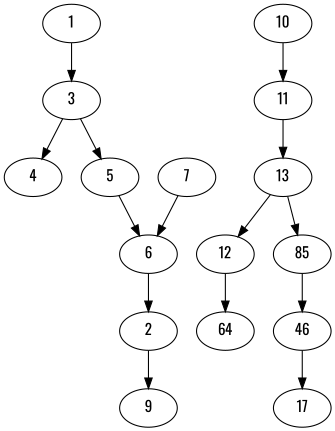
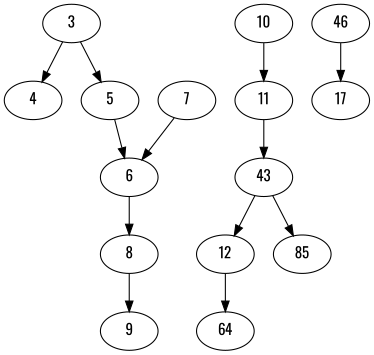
(72, 23) -> none
(283, 177) -> (264, 177)
(302, 287) -> none
(148, 331) -> (129, 254)
